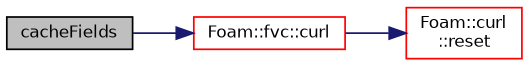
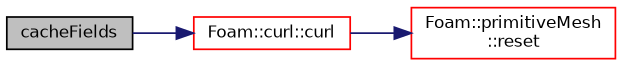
(269, 33) -> (272, 33)
(464, 33) -> (513, 33)
